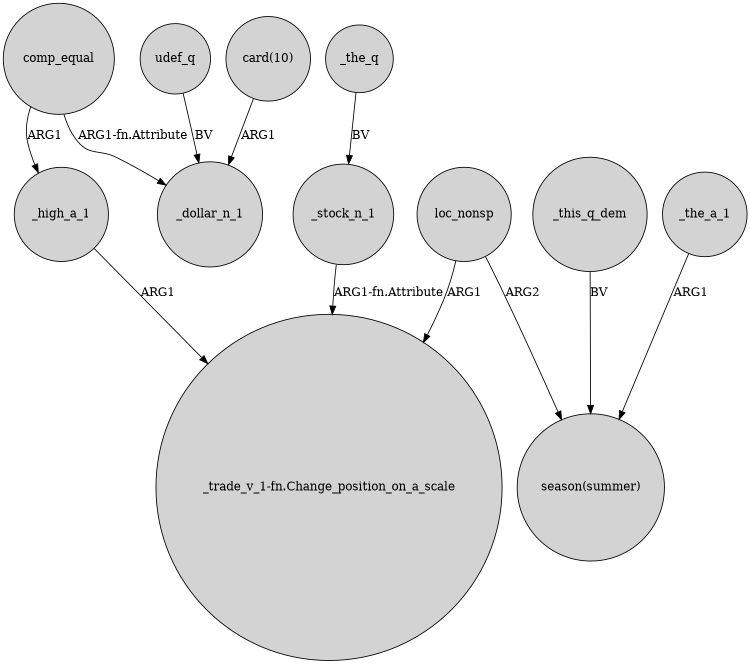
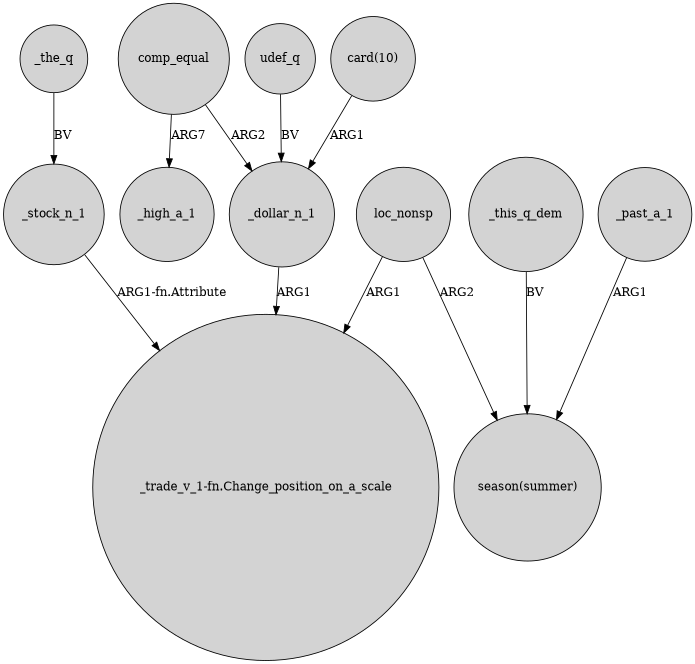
(45, 136) -> (189, 136)
(133, 136) -> (249, 136)
(705, 214) -> (645, 214)
(148, 303) -> (278, 287)
